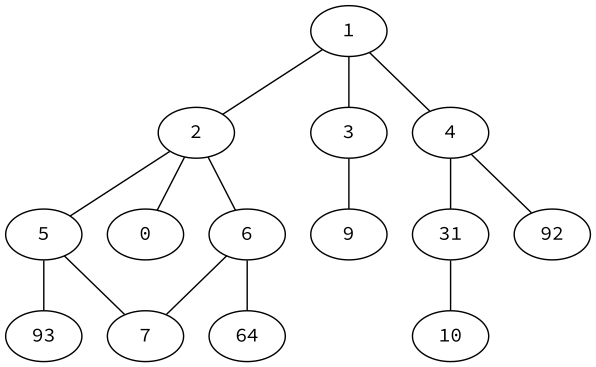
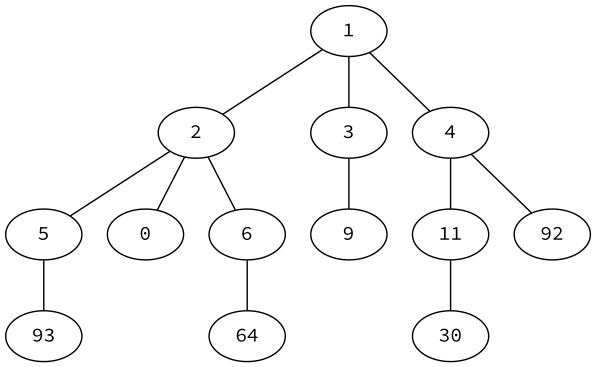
(451, 234) -> (451, 234)
(145, 336) -> none
(451, 336) -> (451, 336)
